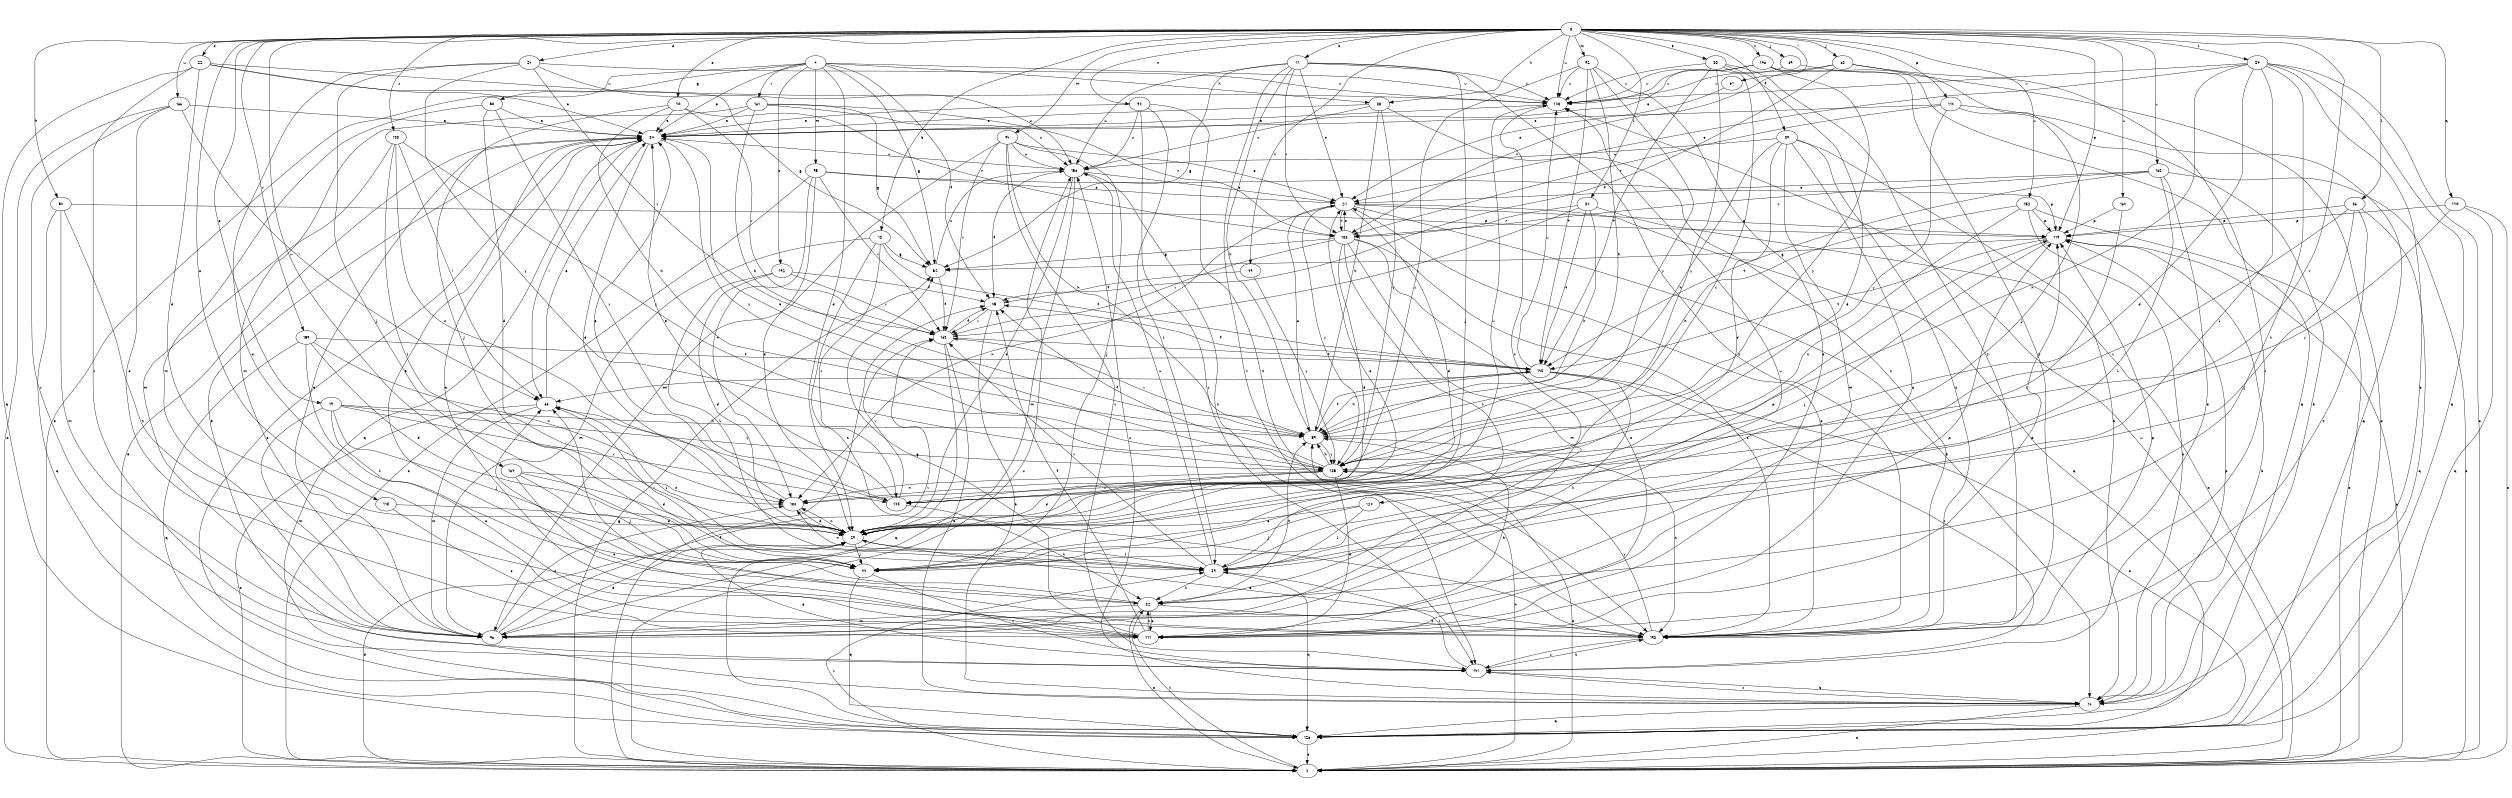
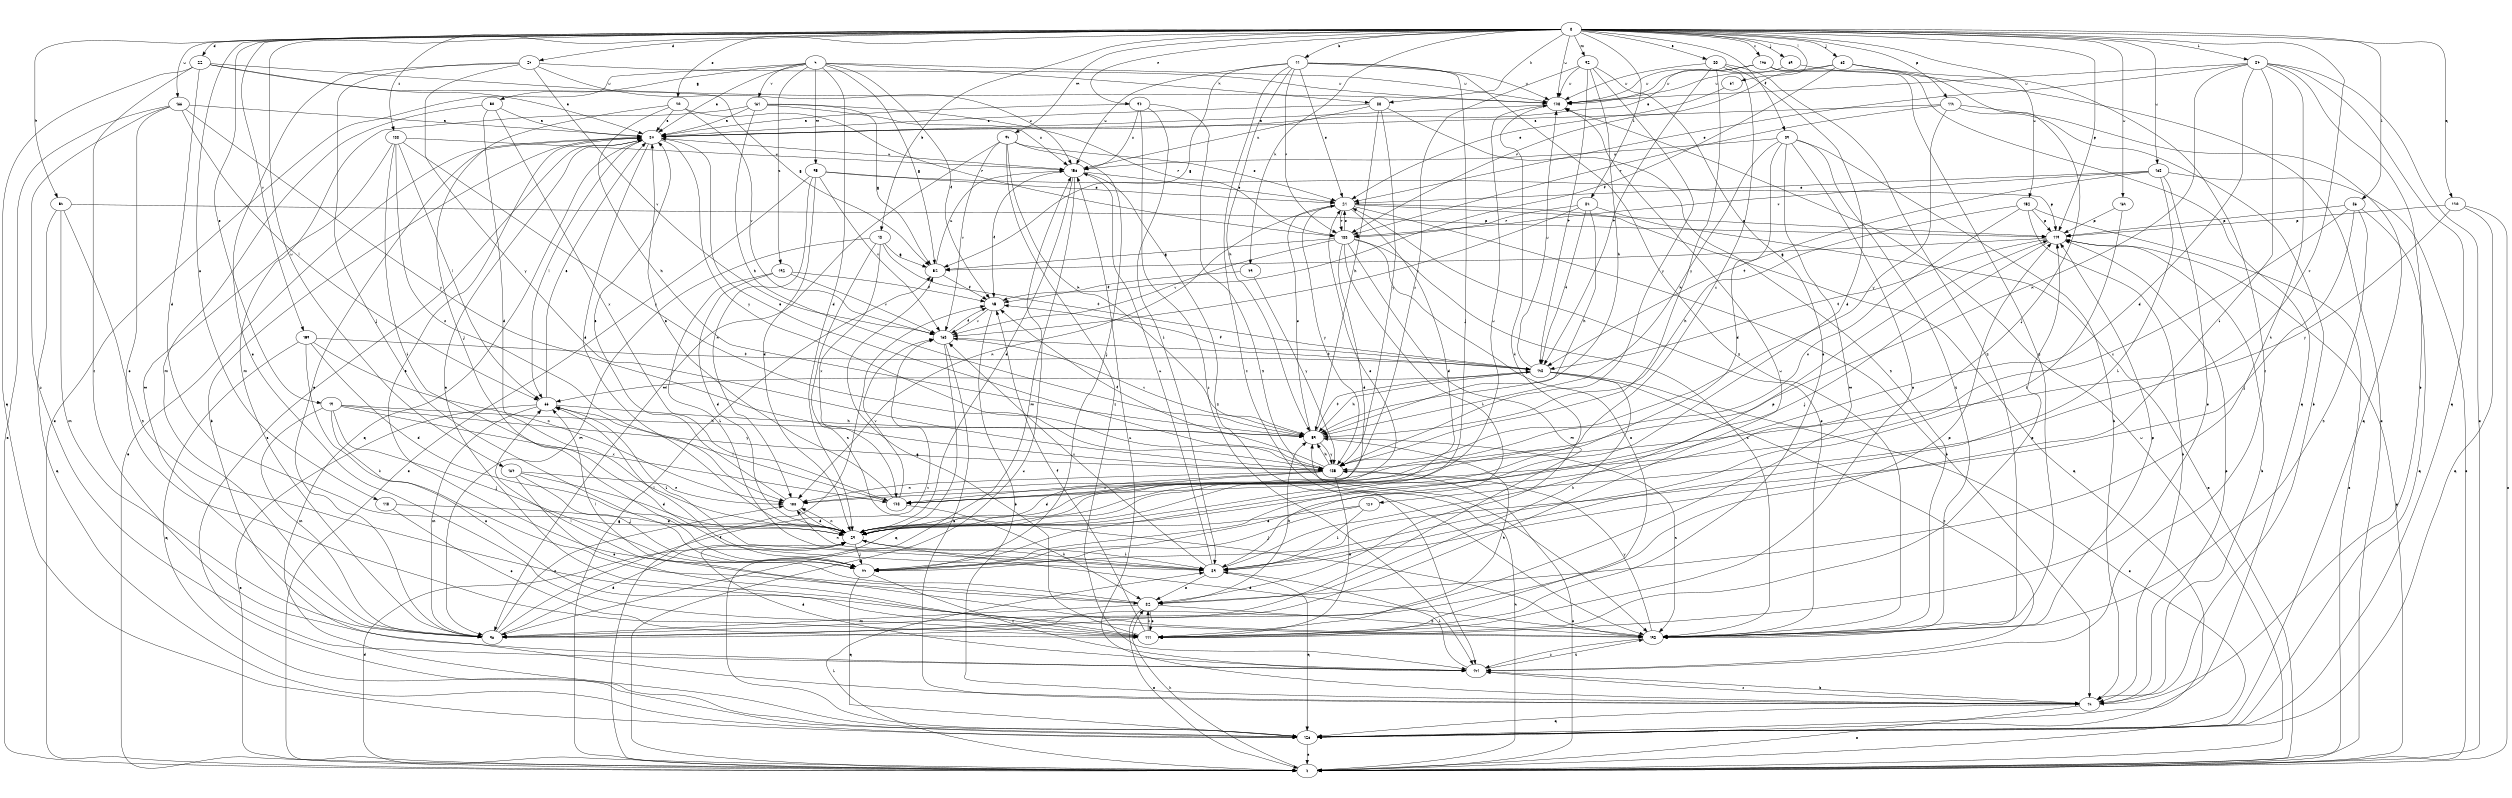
(1033, 161) -> (733, 154)
(944, 302) -> (962, 286)
(1726, 361) -> (716, 396)
none -> (854, 424)
(1186, 588) -> (1186, 588)
